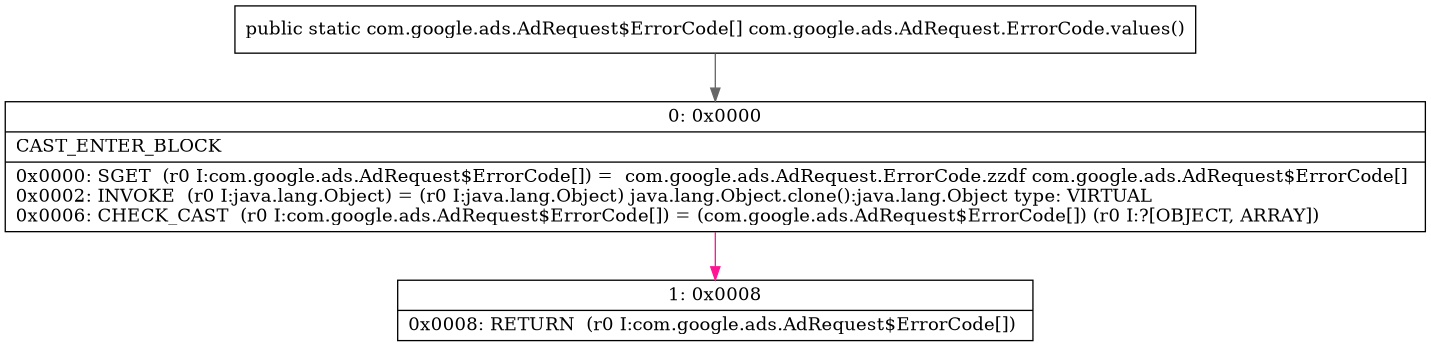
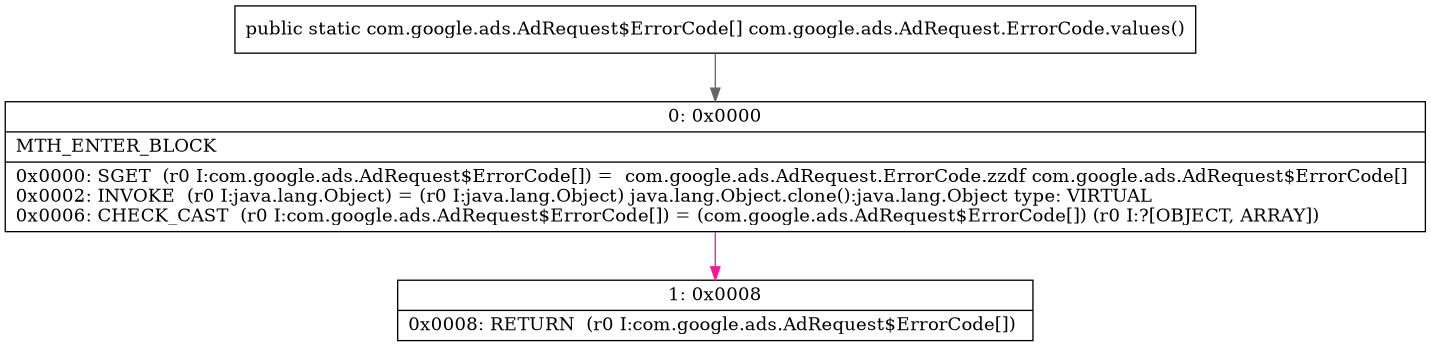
(119, 146) -> (117, 146)
